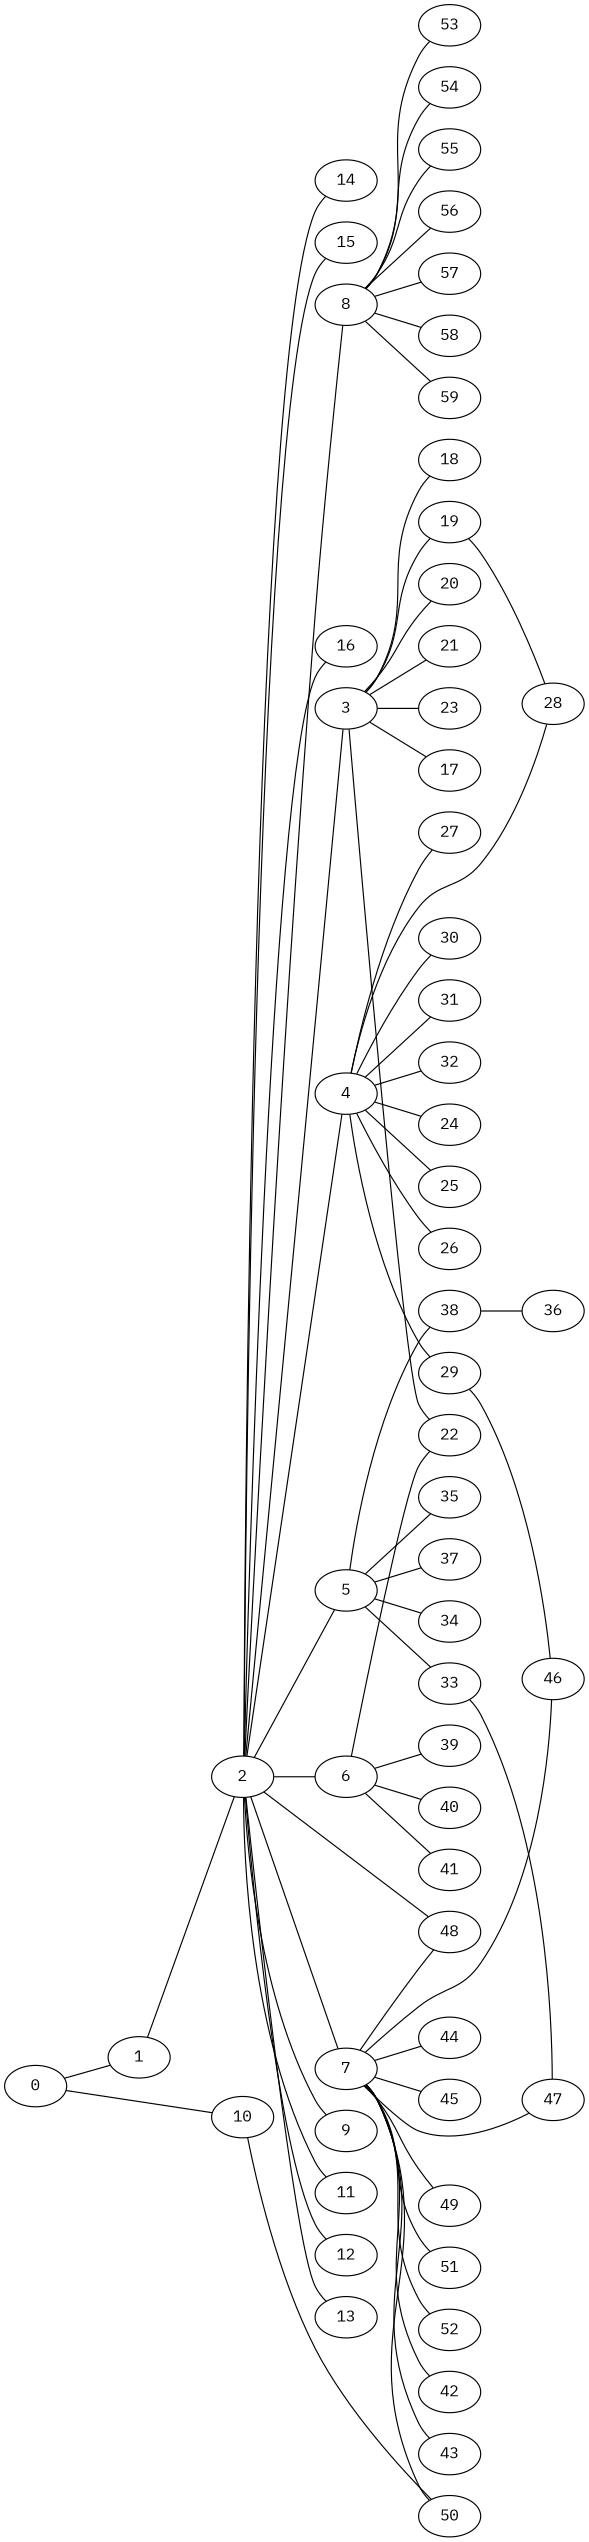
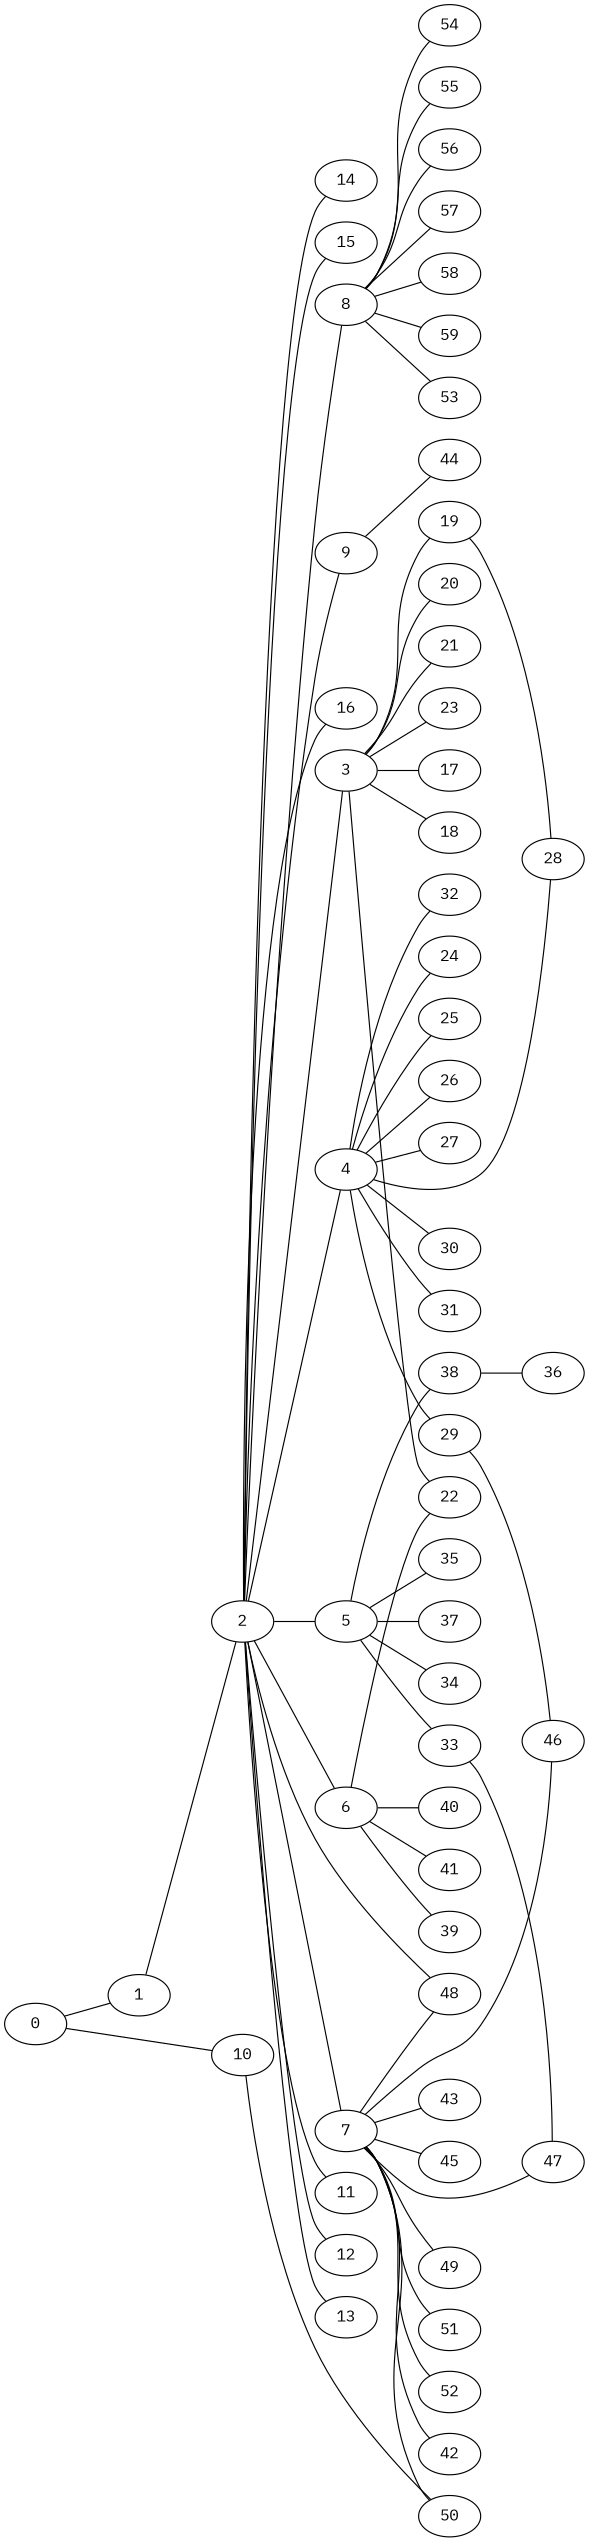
(398, 2053) -> (398, 507)
